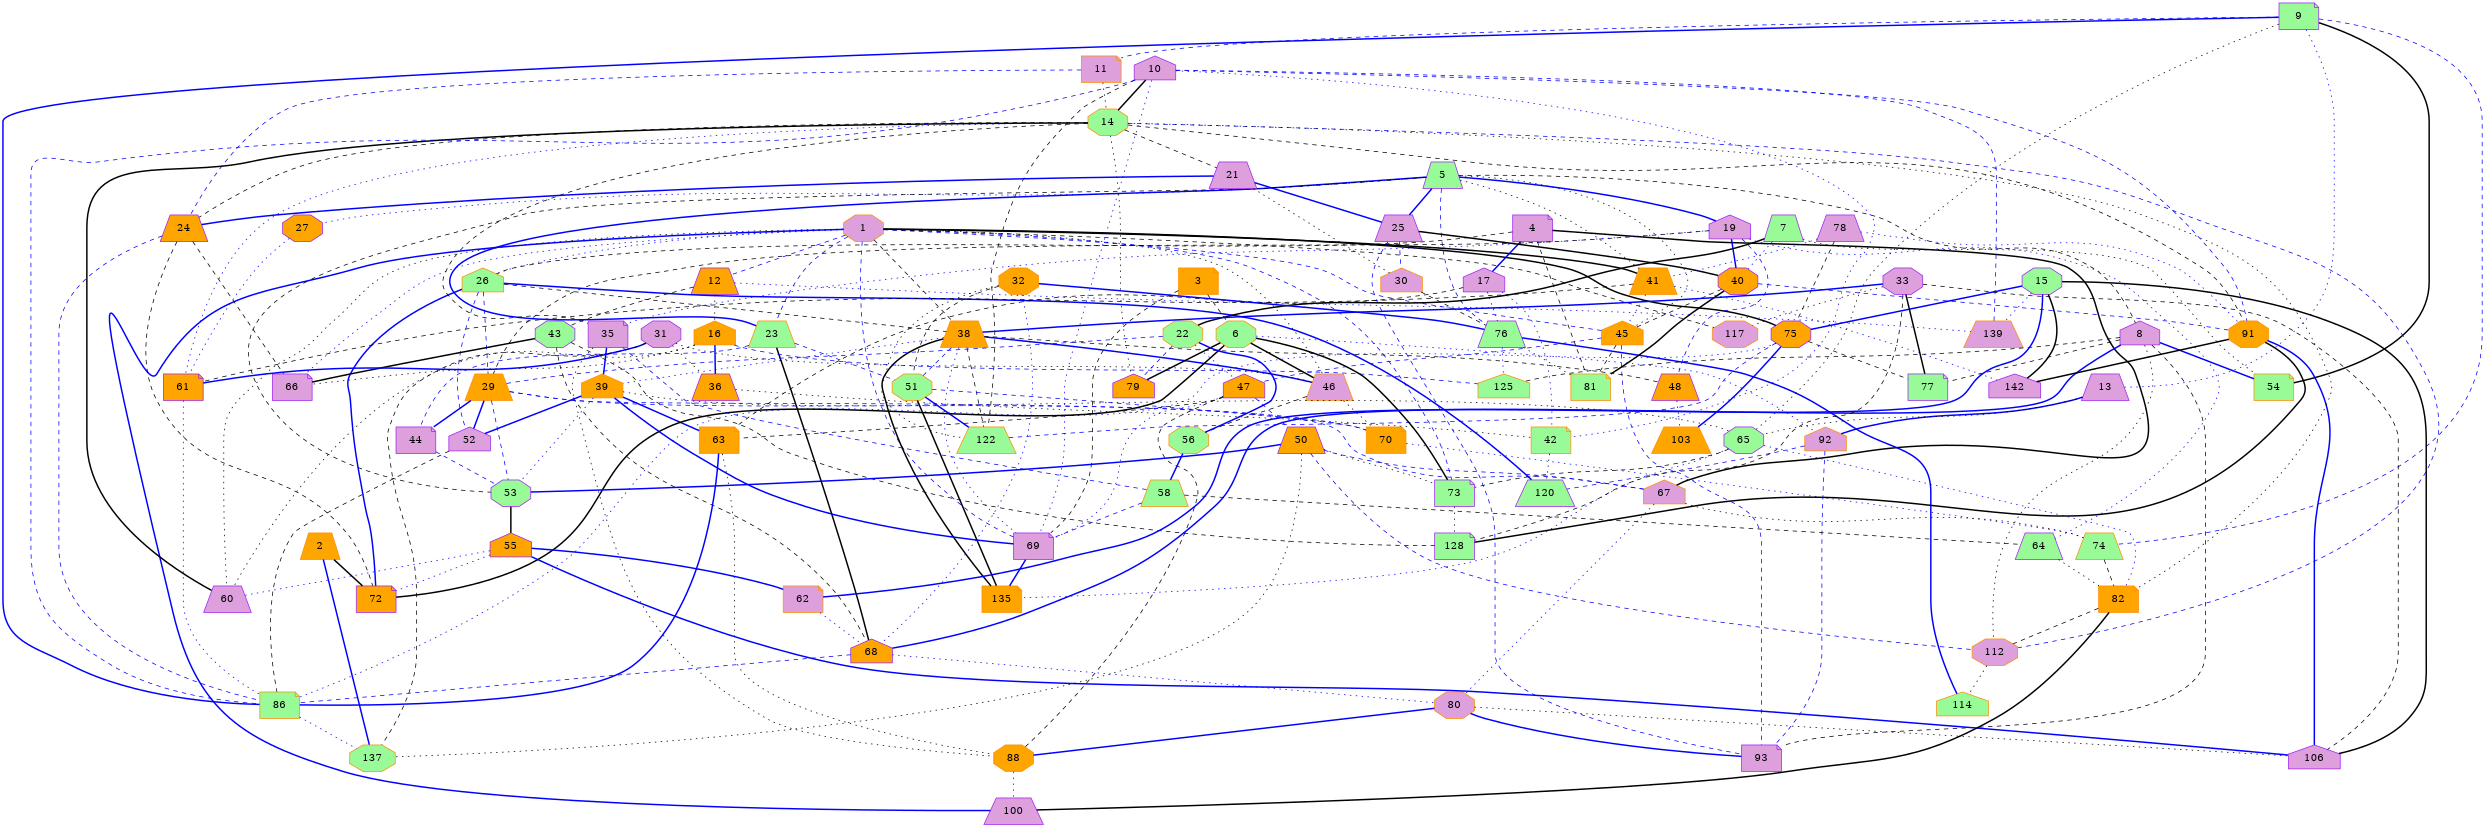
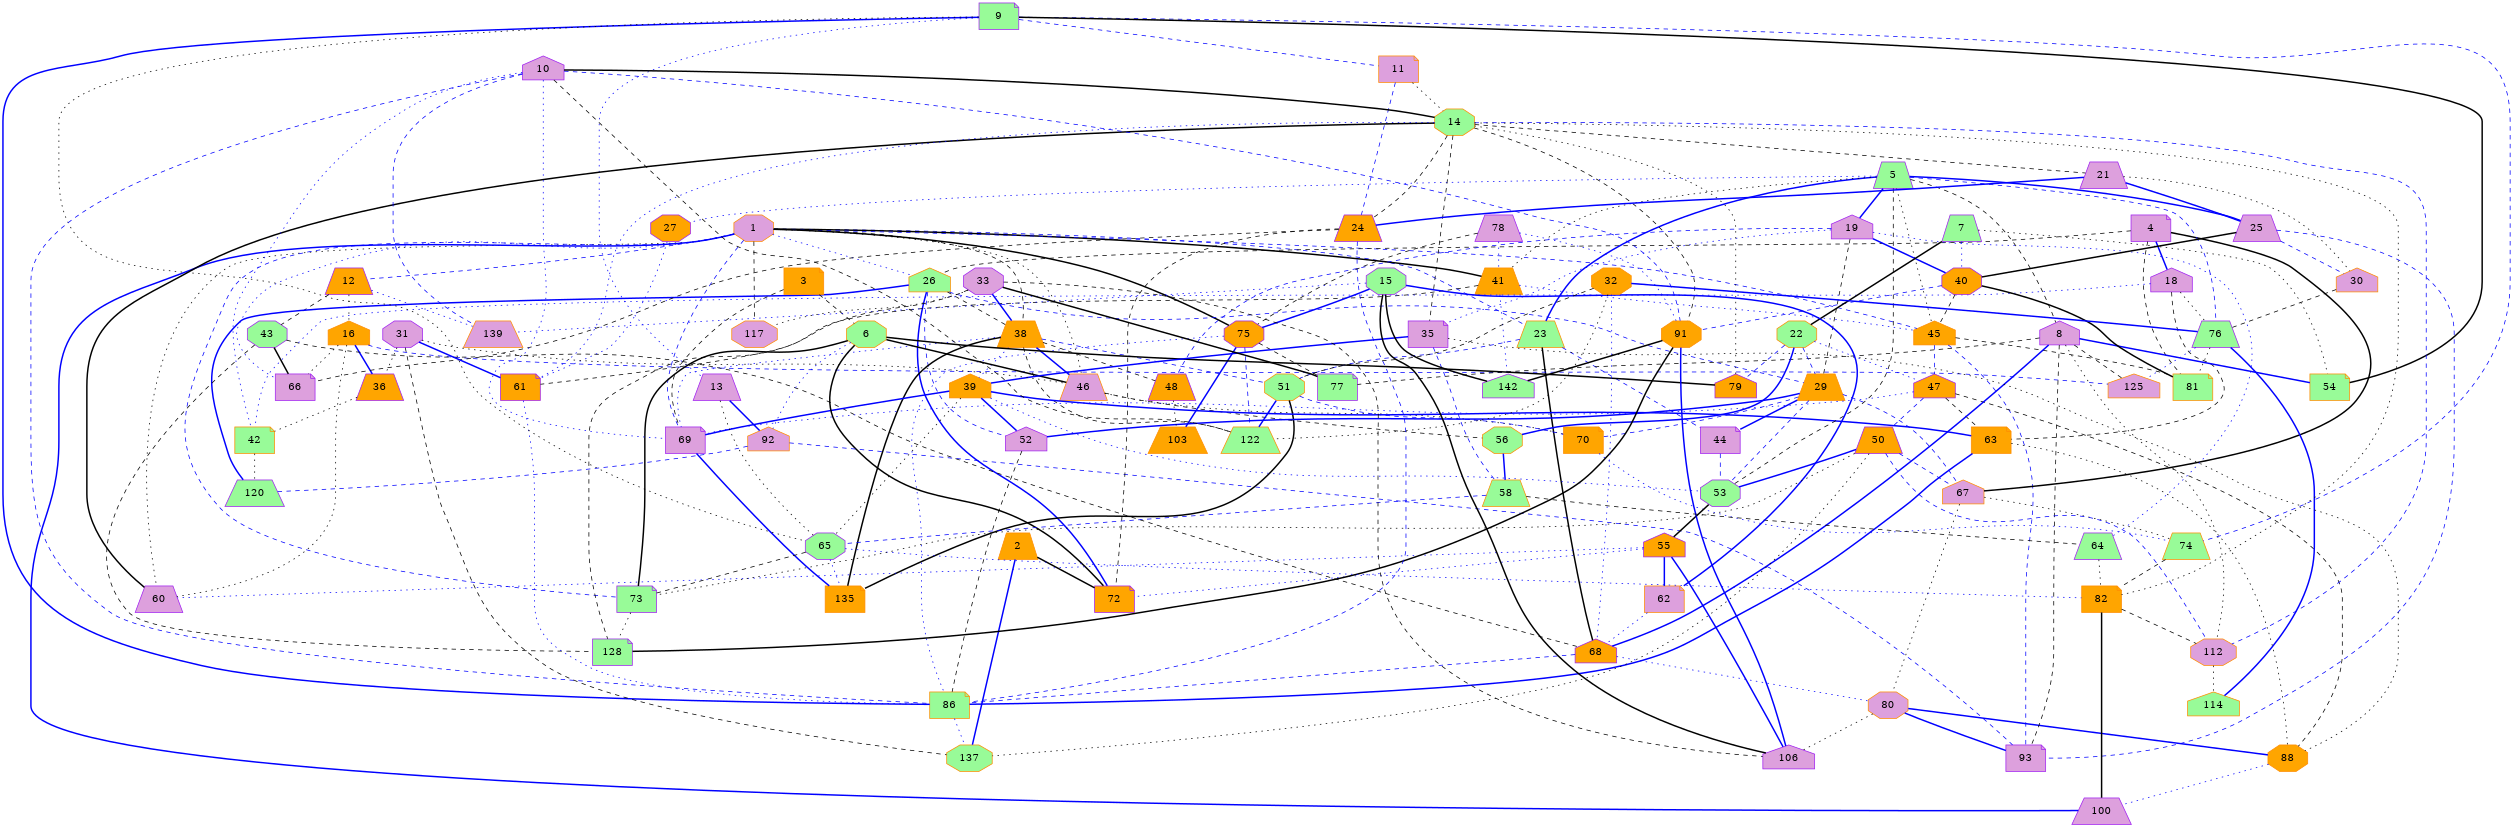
(1484, 281) -> (2172, 281)
(1504, 387) -> (2134, 387)
(2015, 387) -> (1508, 387)
(1102, 518) -> (1214, 514)
(1555, 603) -> (1926, 598)
